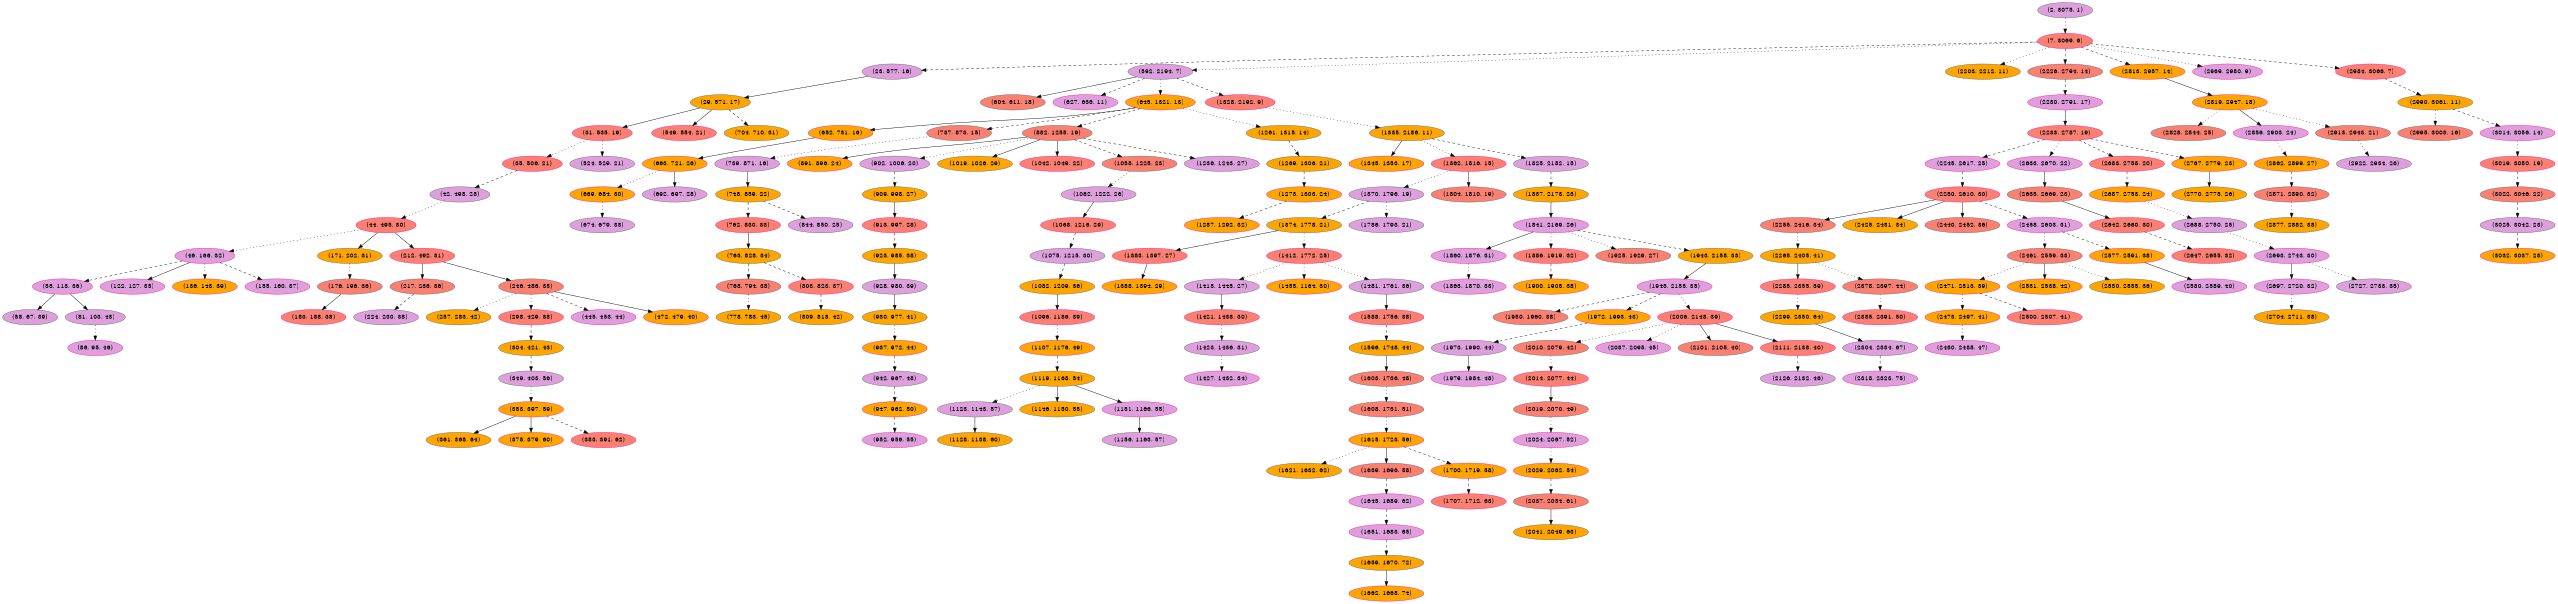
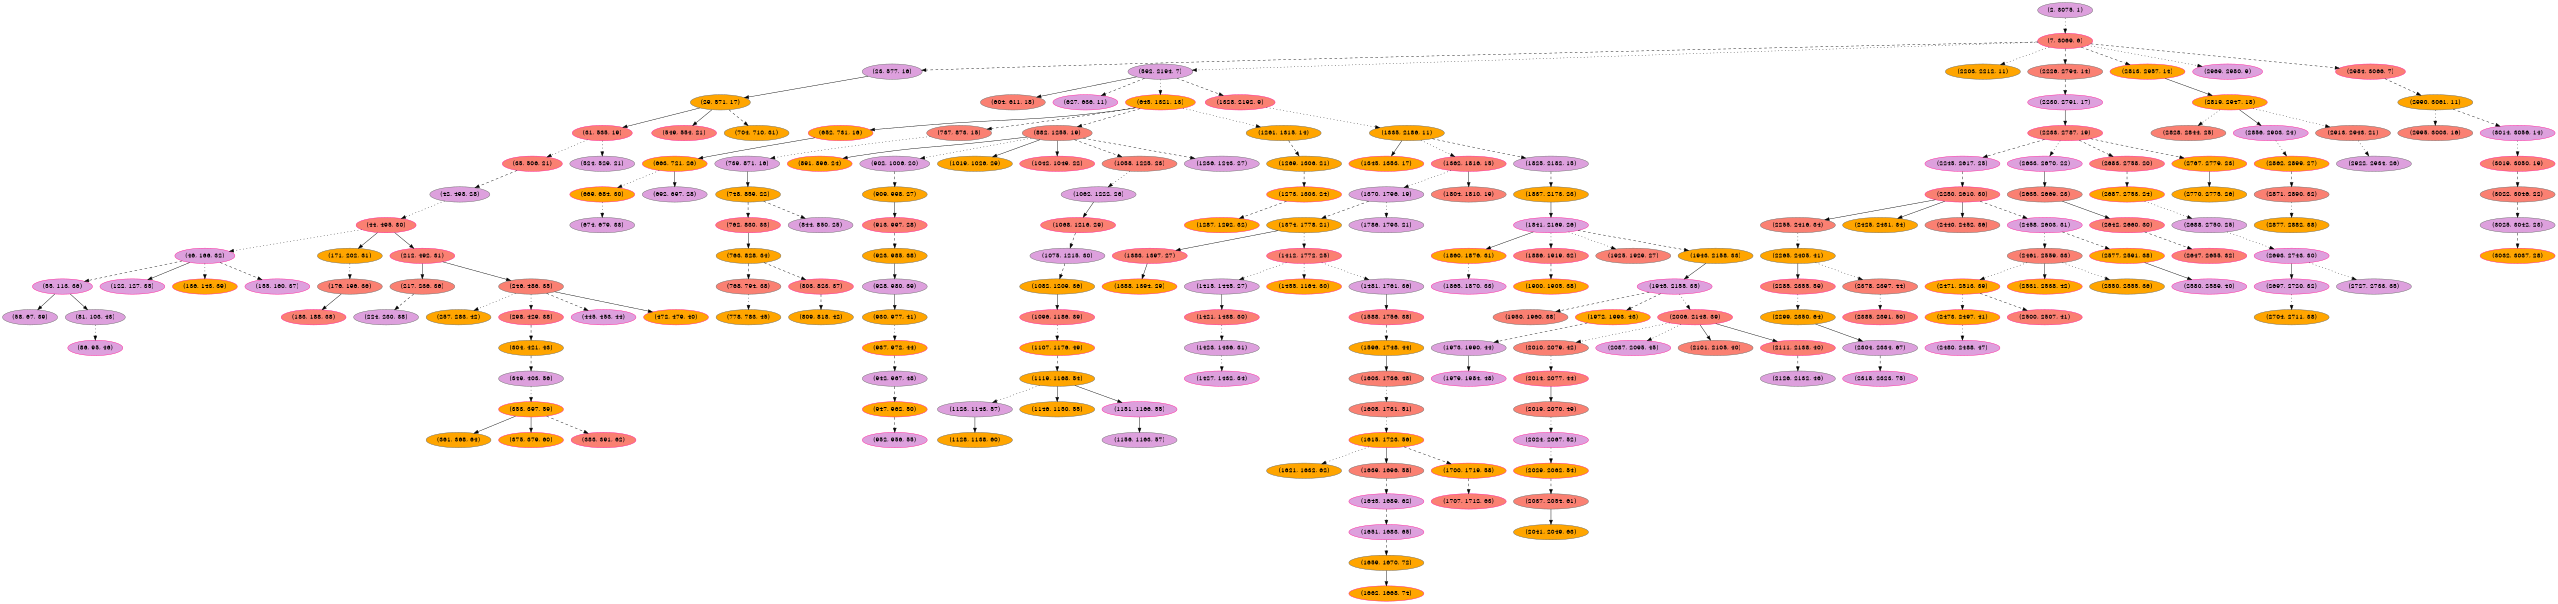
(1469, 256) -> (1469, 256)
